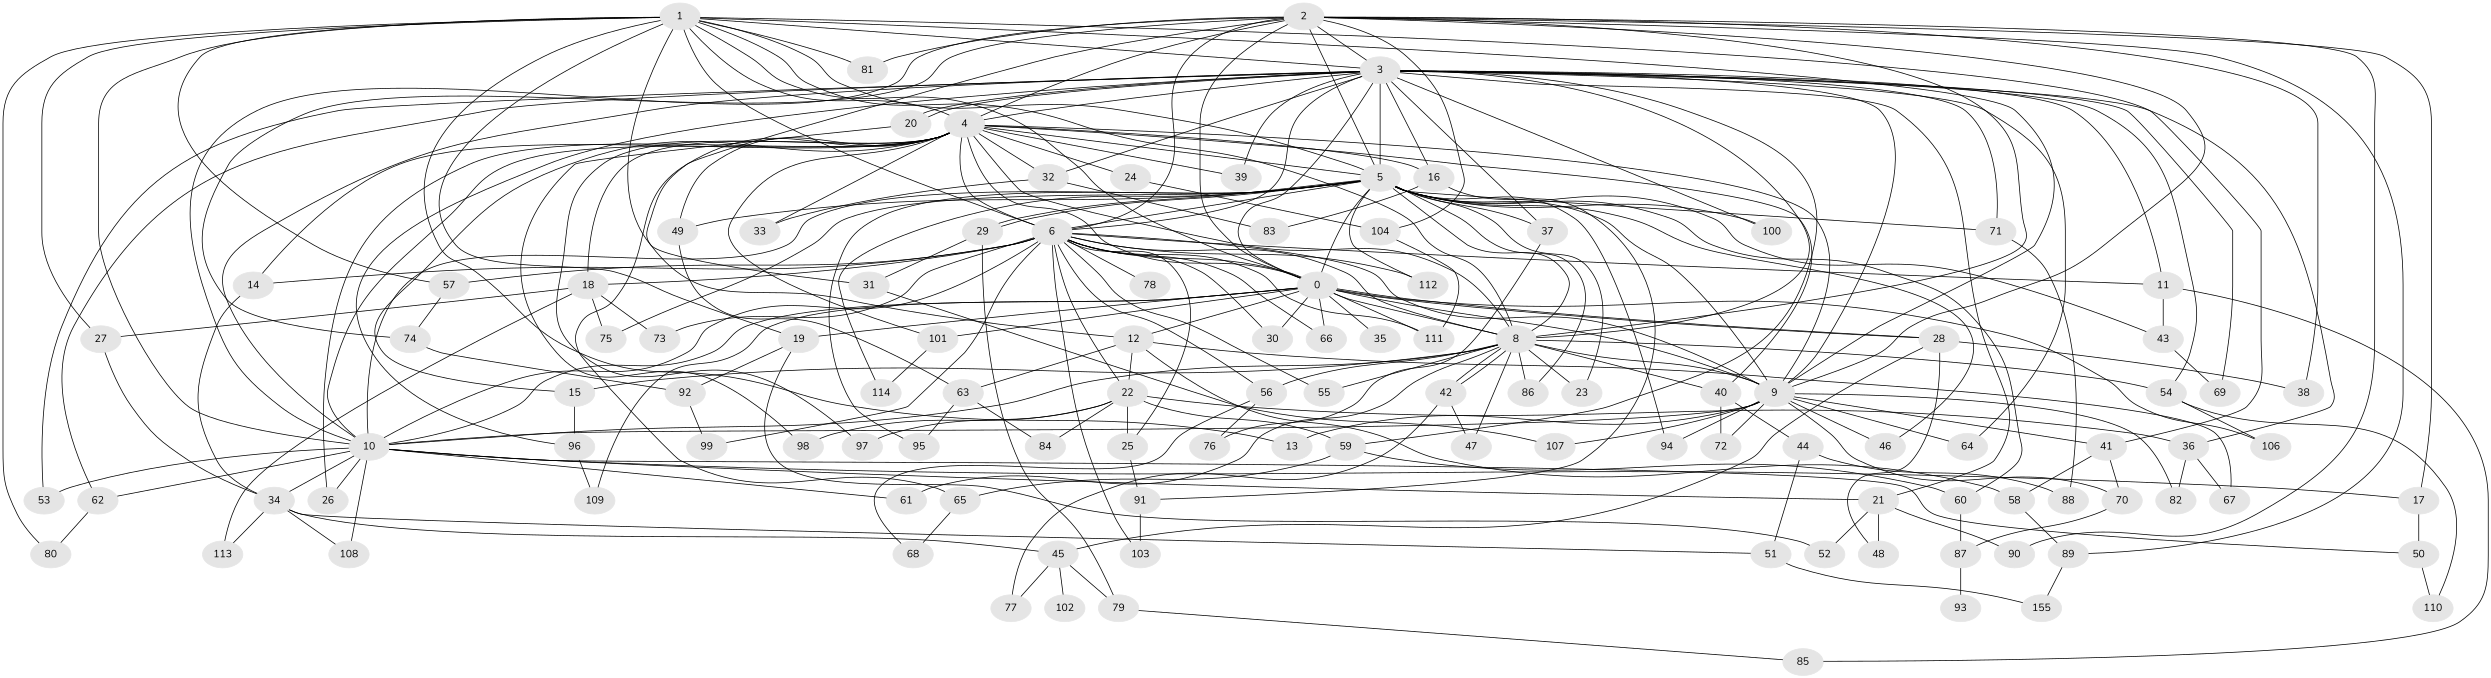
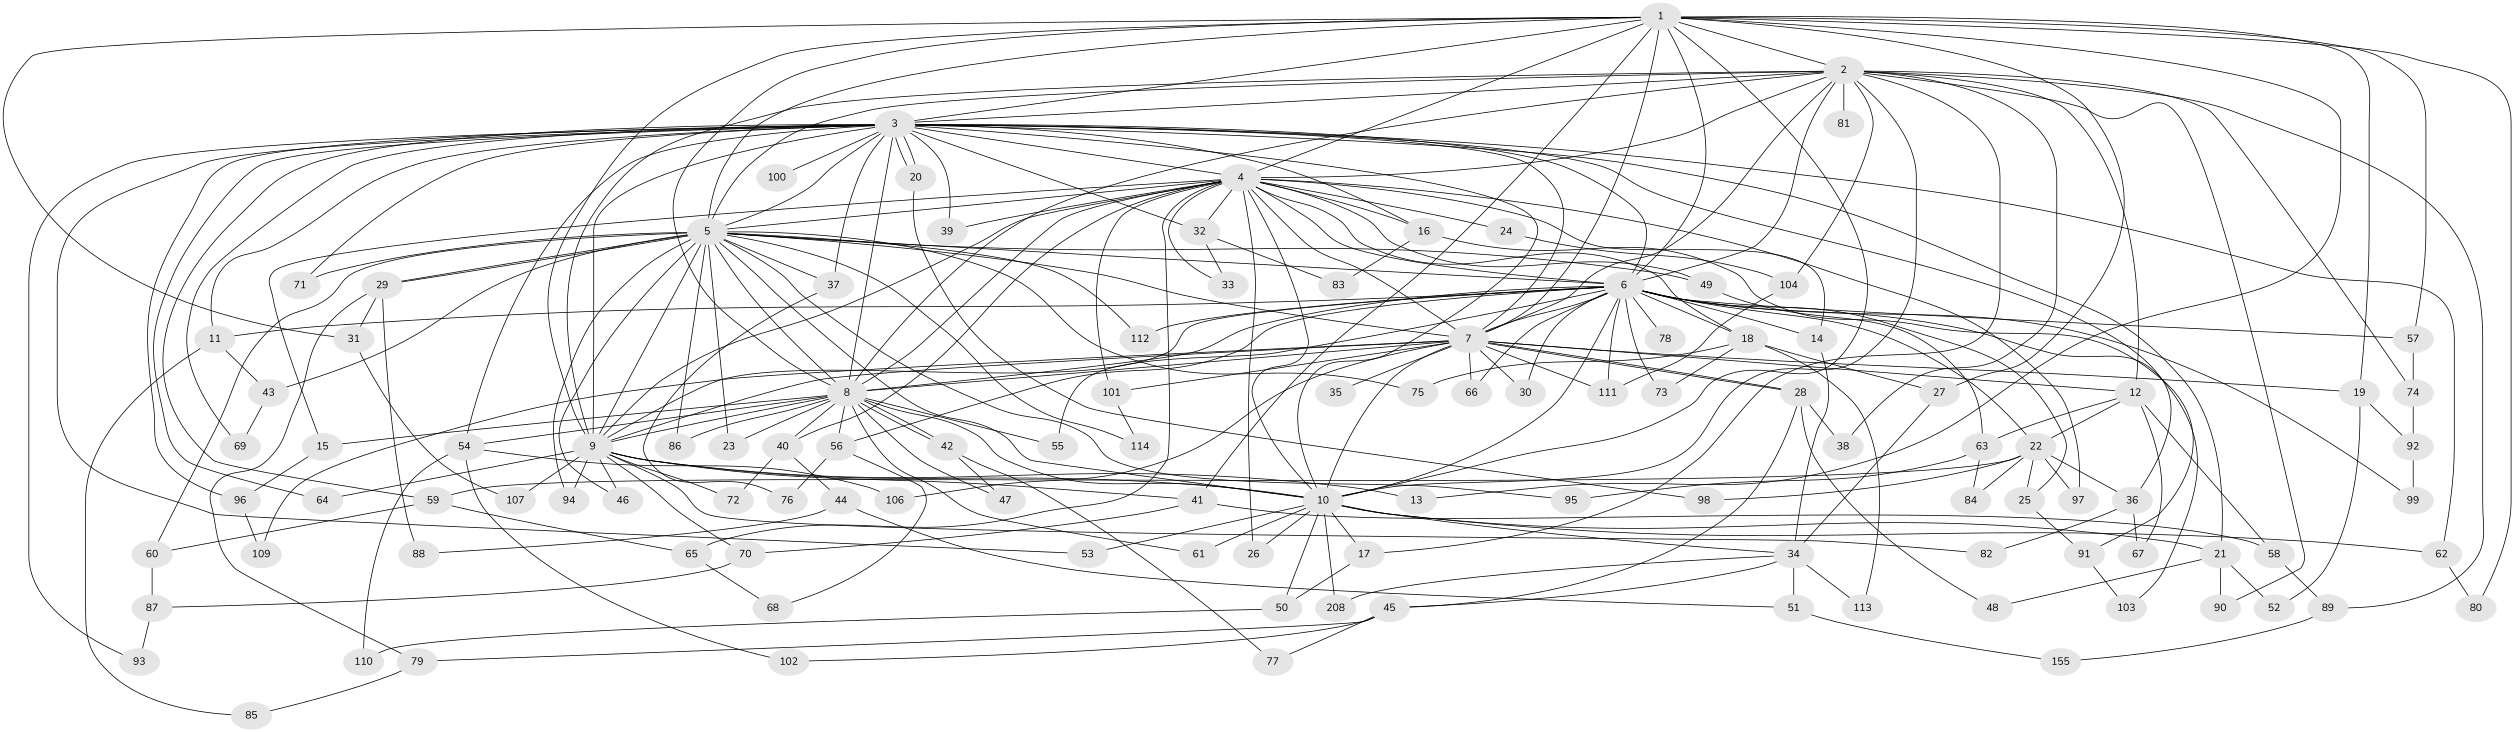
(791, 43) -> (1752, 43)
none -> (209, 151)
(1575, 206) -> none
(1317, 285) -> (1469, 339)
(2071, 347) -> (392, 421)
(349, 554) -> (1336, 608)
none -> (592, 592)
